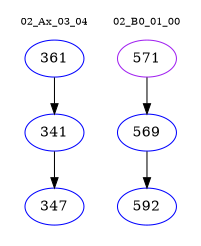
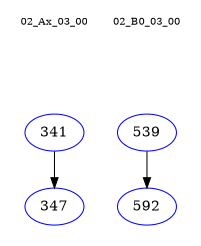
(54, 22) -> (54, 22)
(147, 22) -> (147, 22)
(54, 59) -> none
(147, 59) -> none
(147, 133) -> (147, 133)
